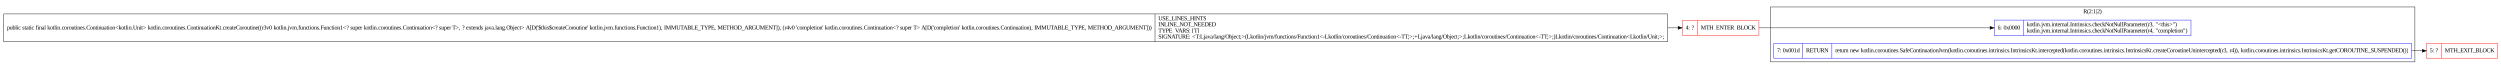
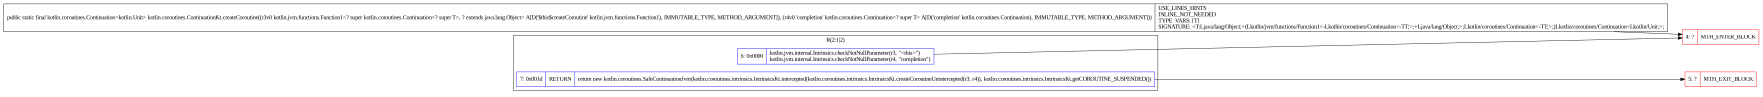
(1874, 28) -> (1306, 46)
